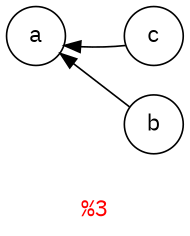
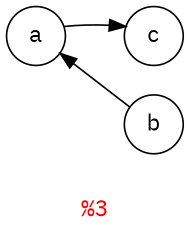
(103, 47) -> (87, 25)
